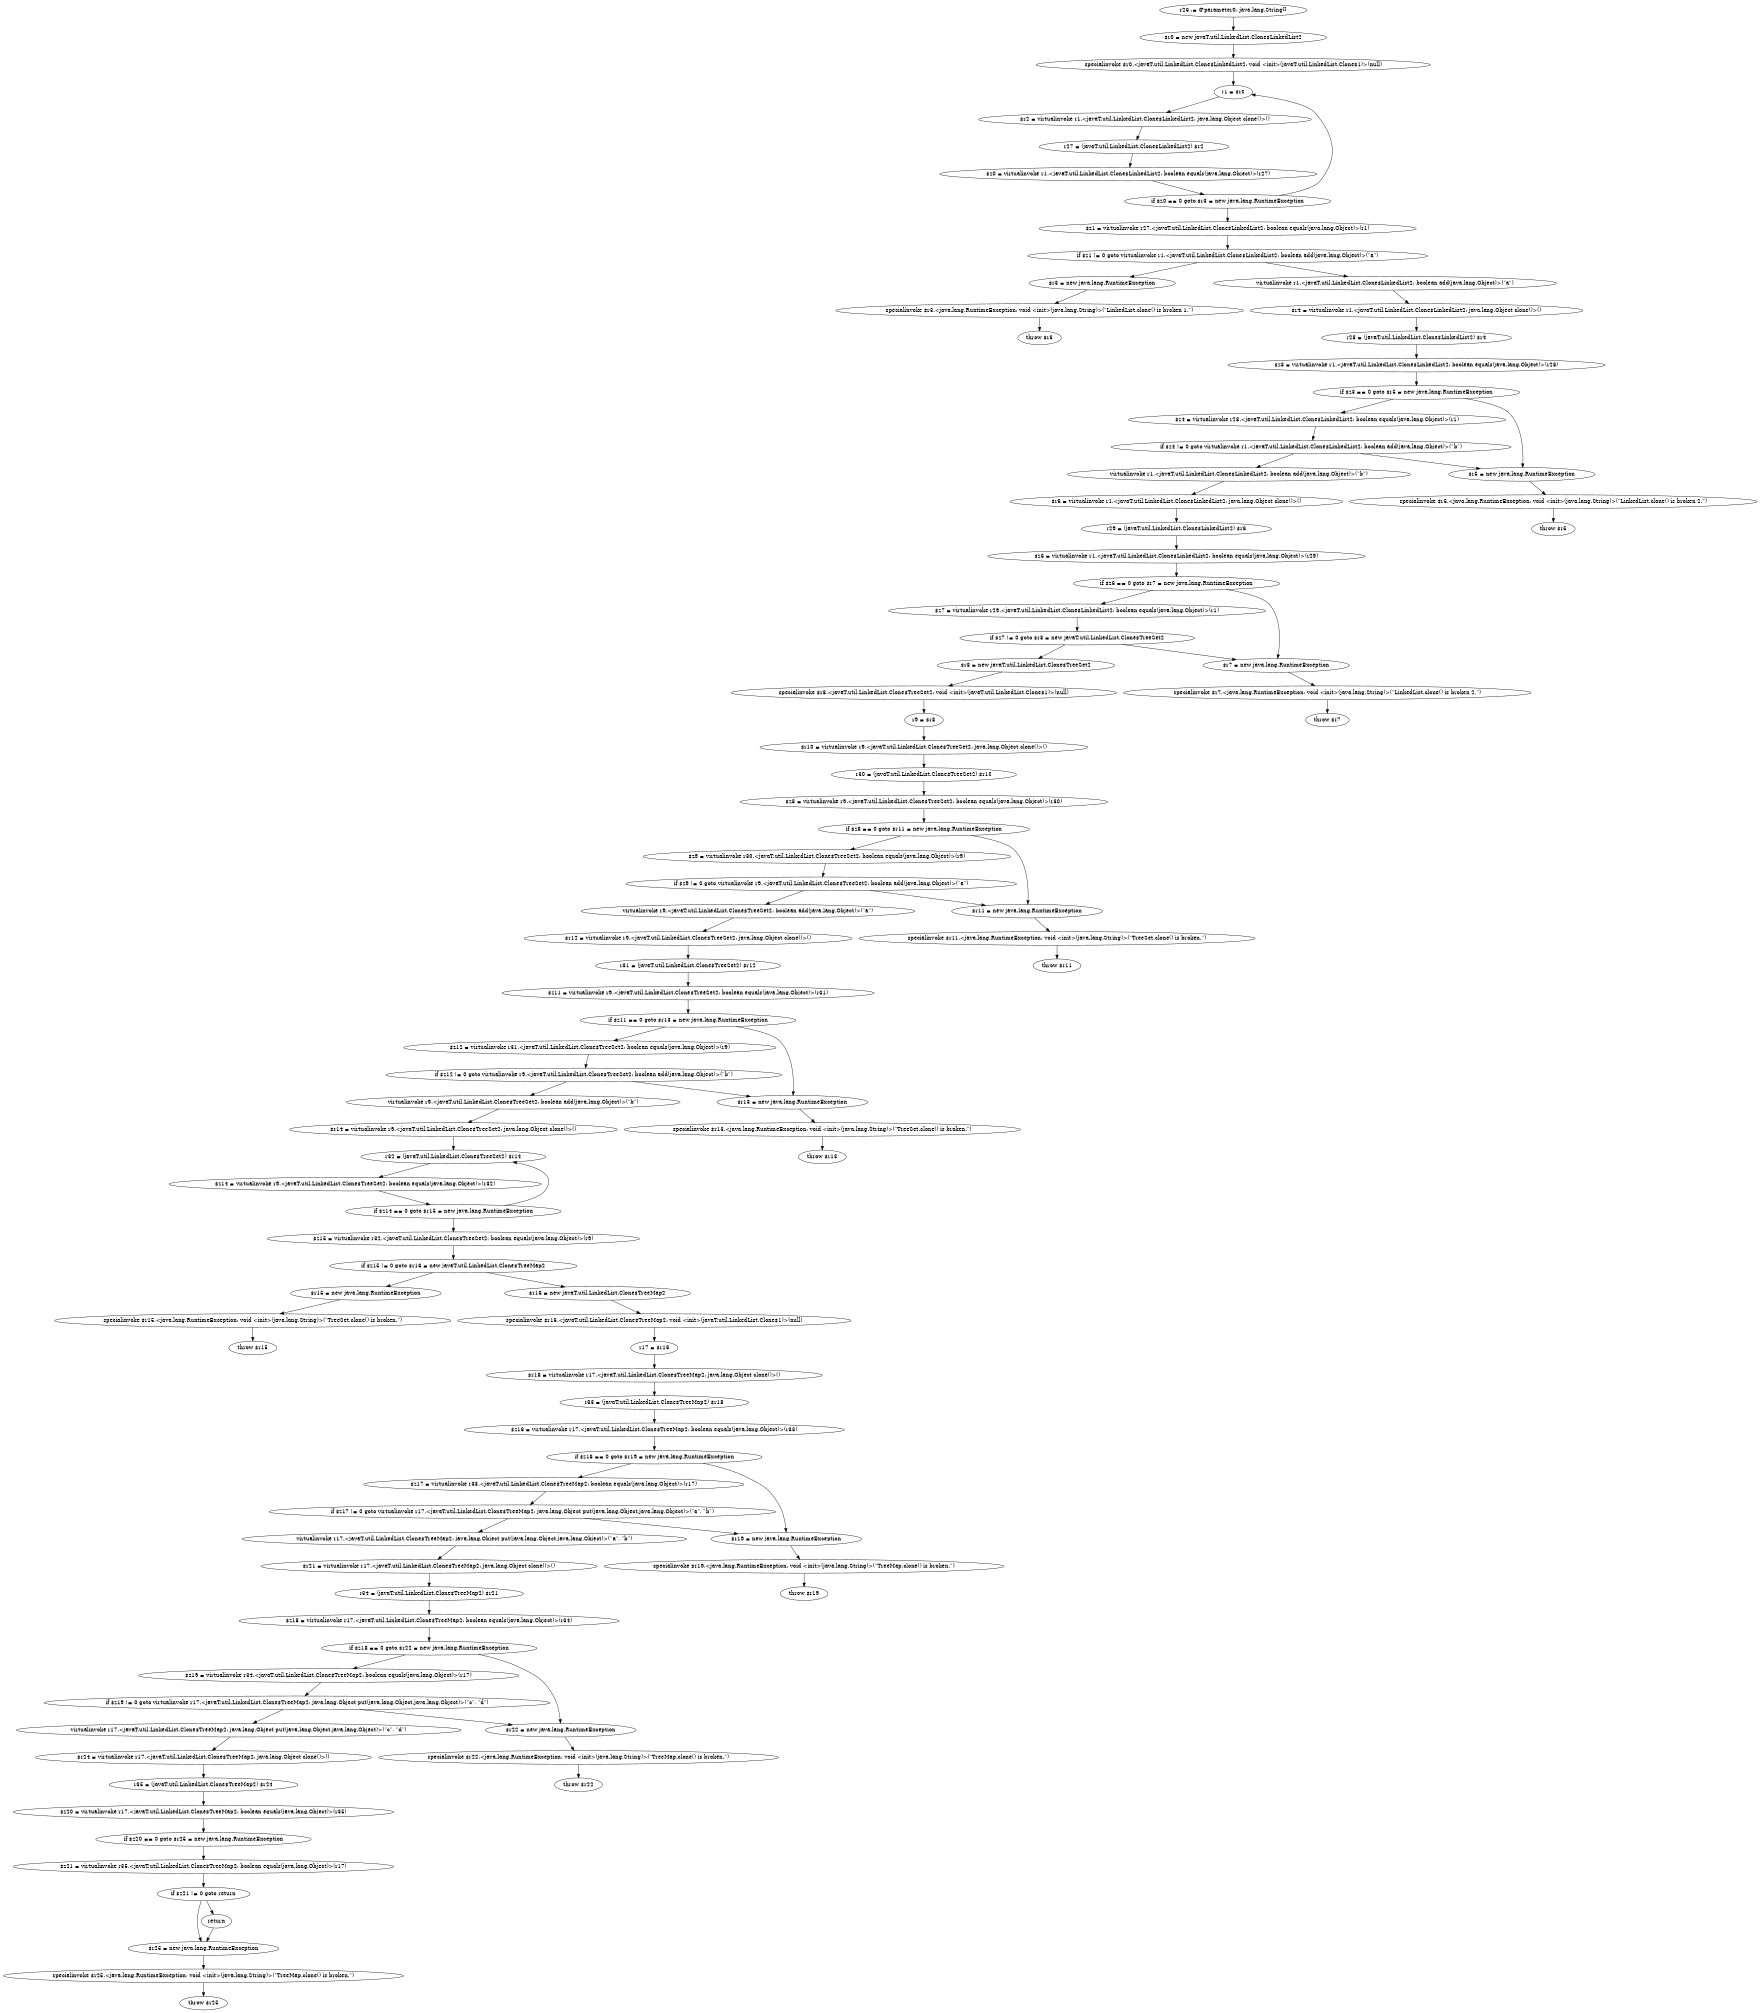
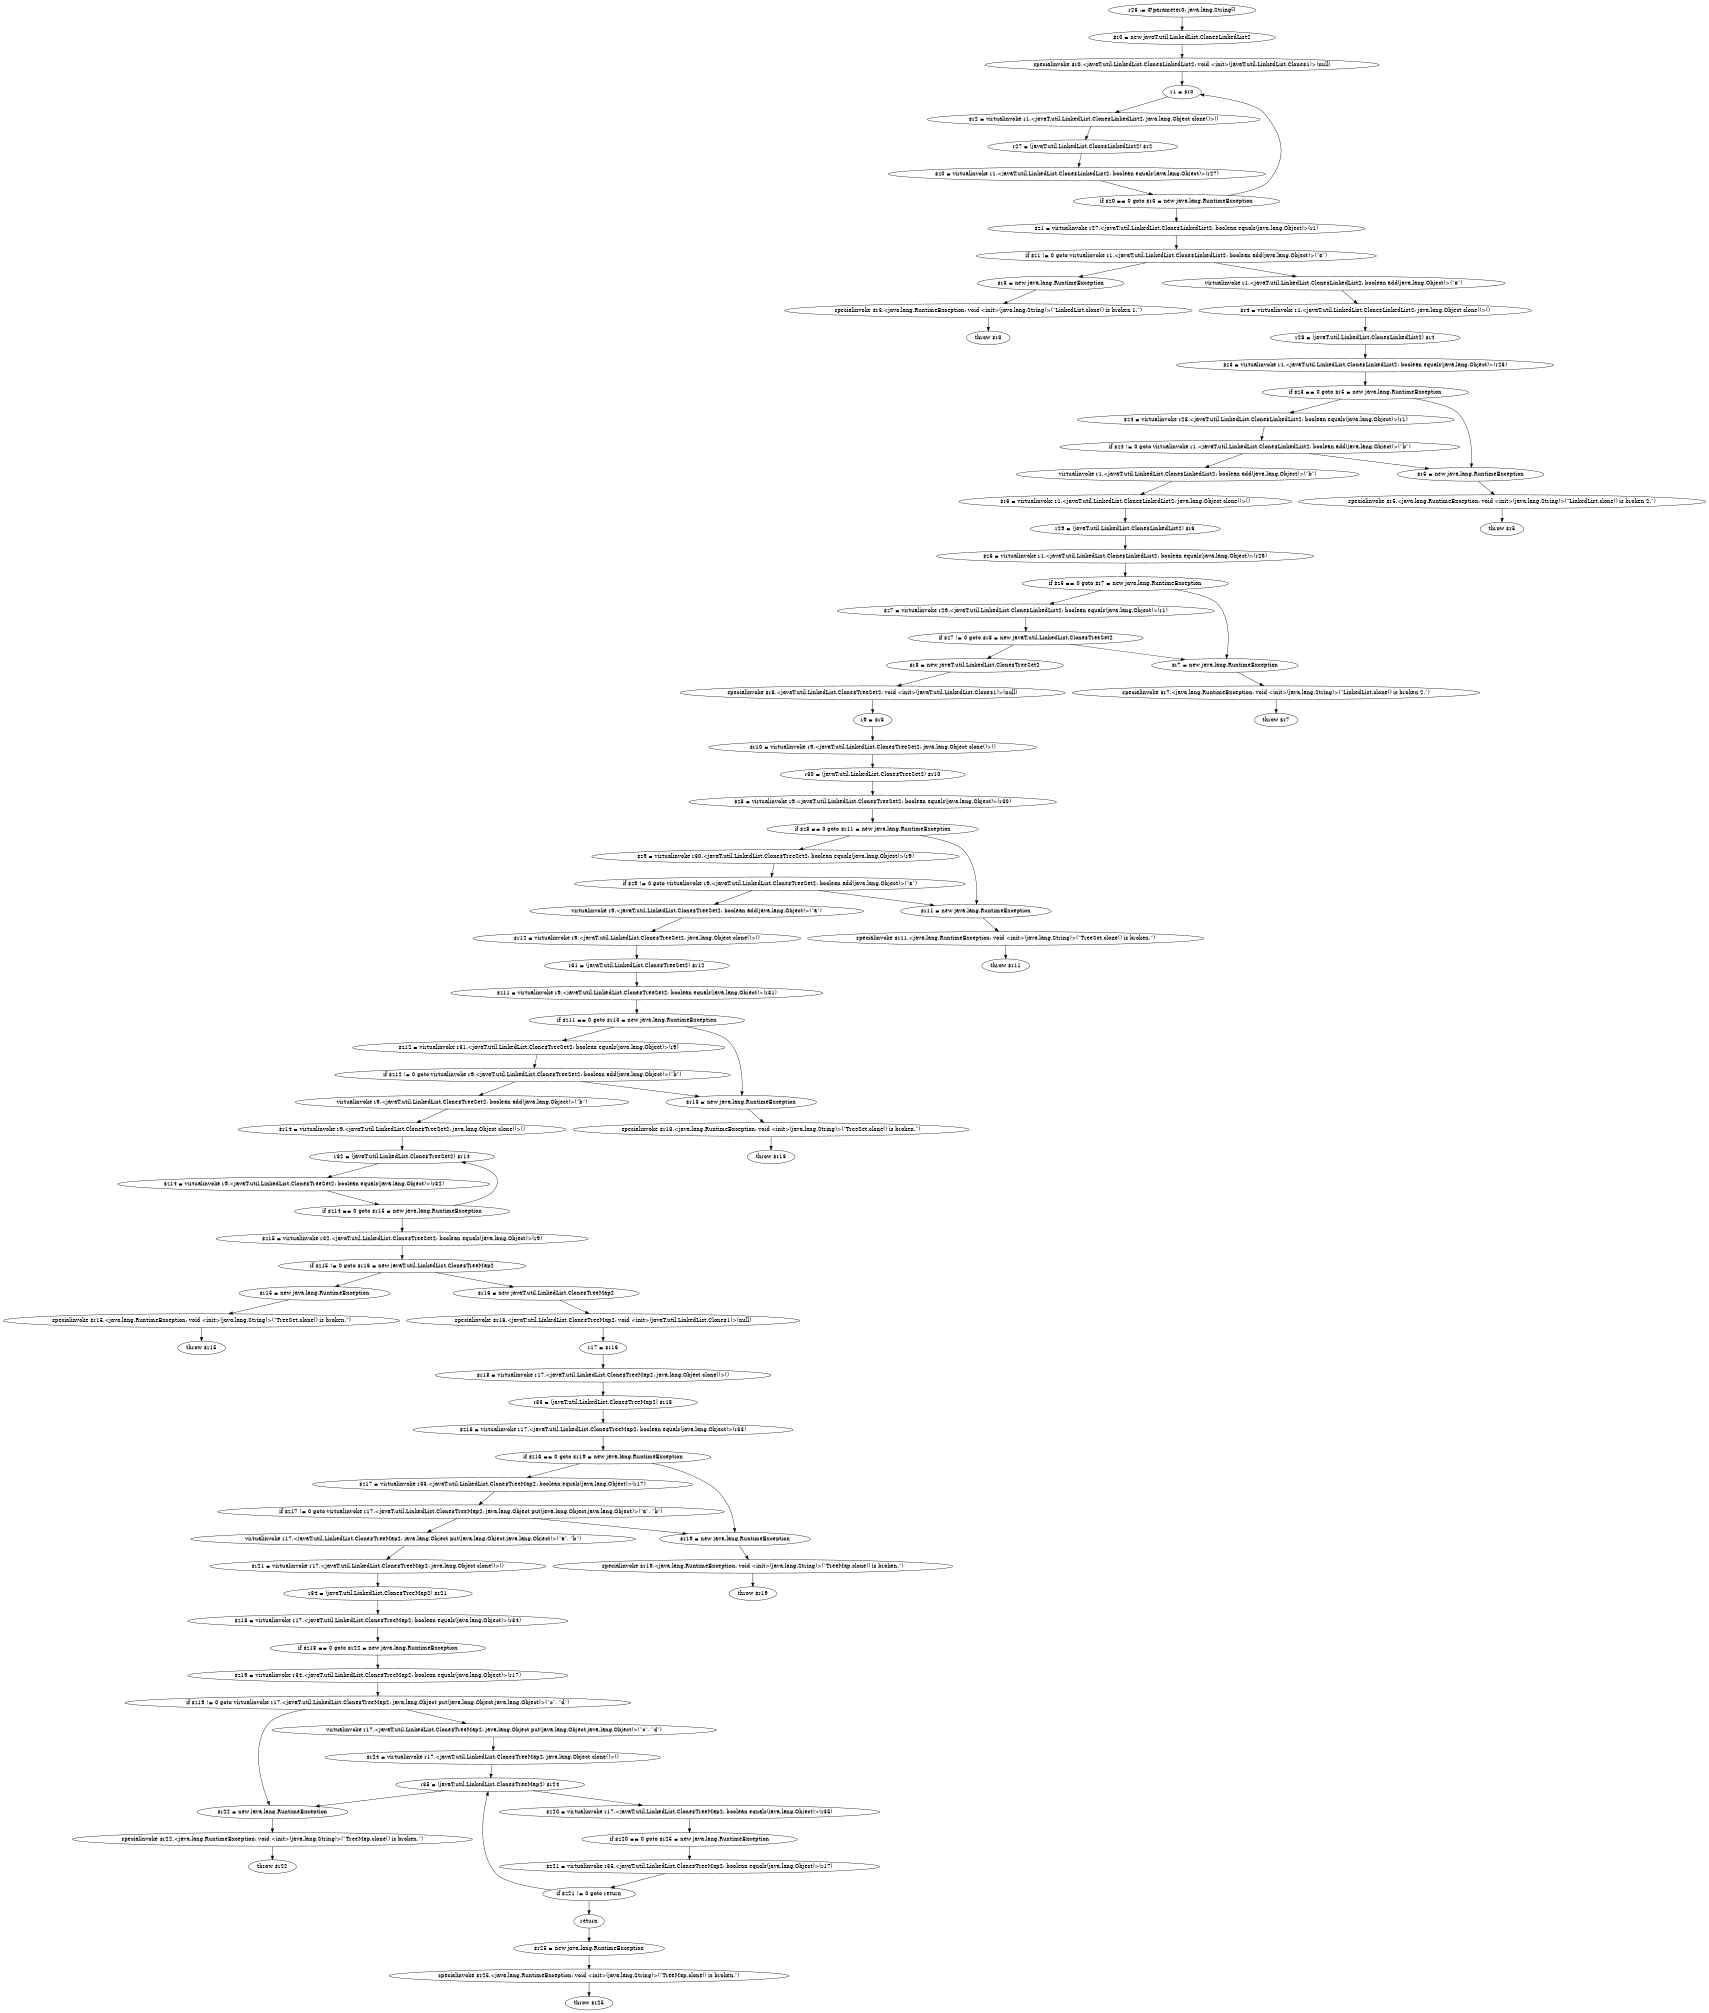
(531, 1673) -> (382, 1798)
(197, 1919) -> (490, 1864)
